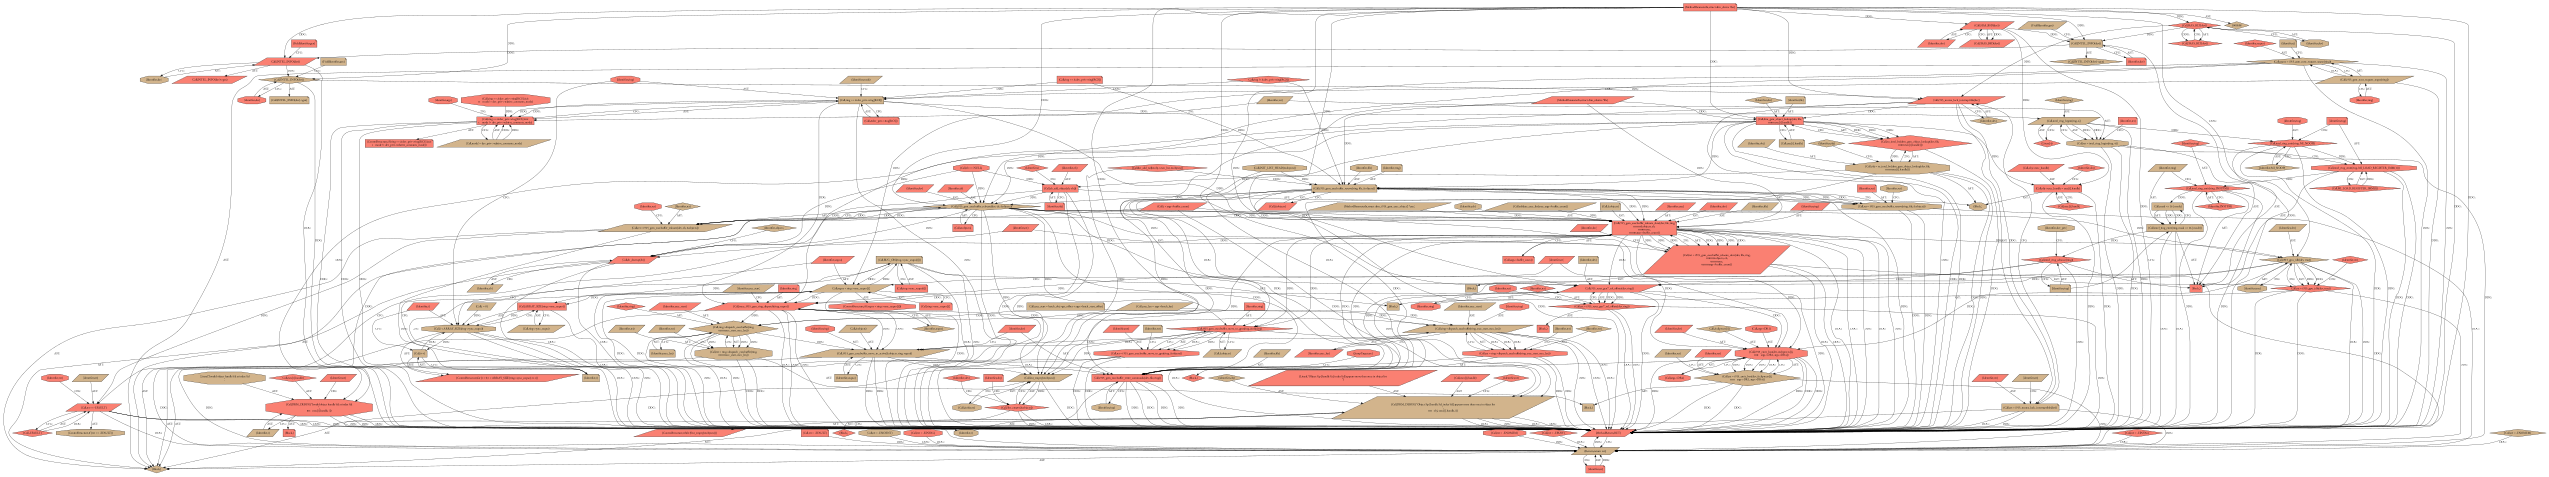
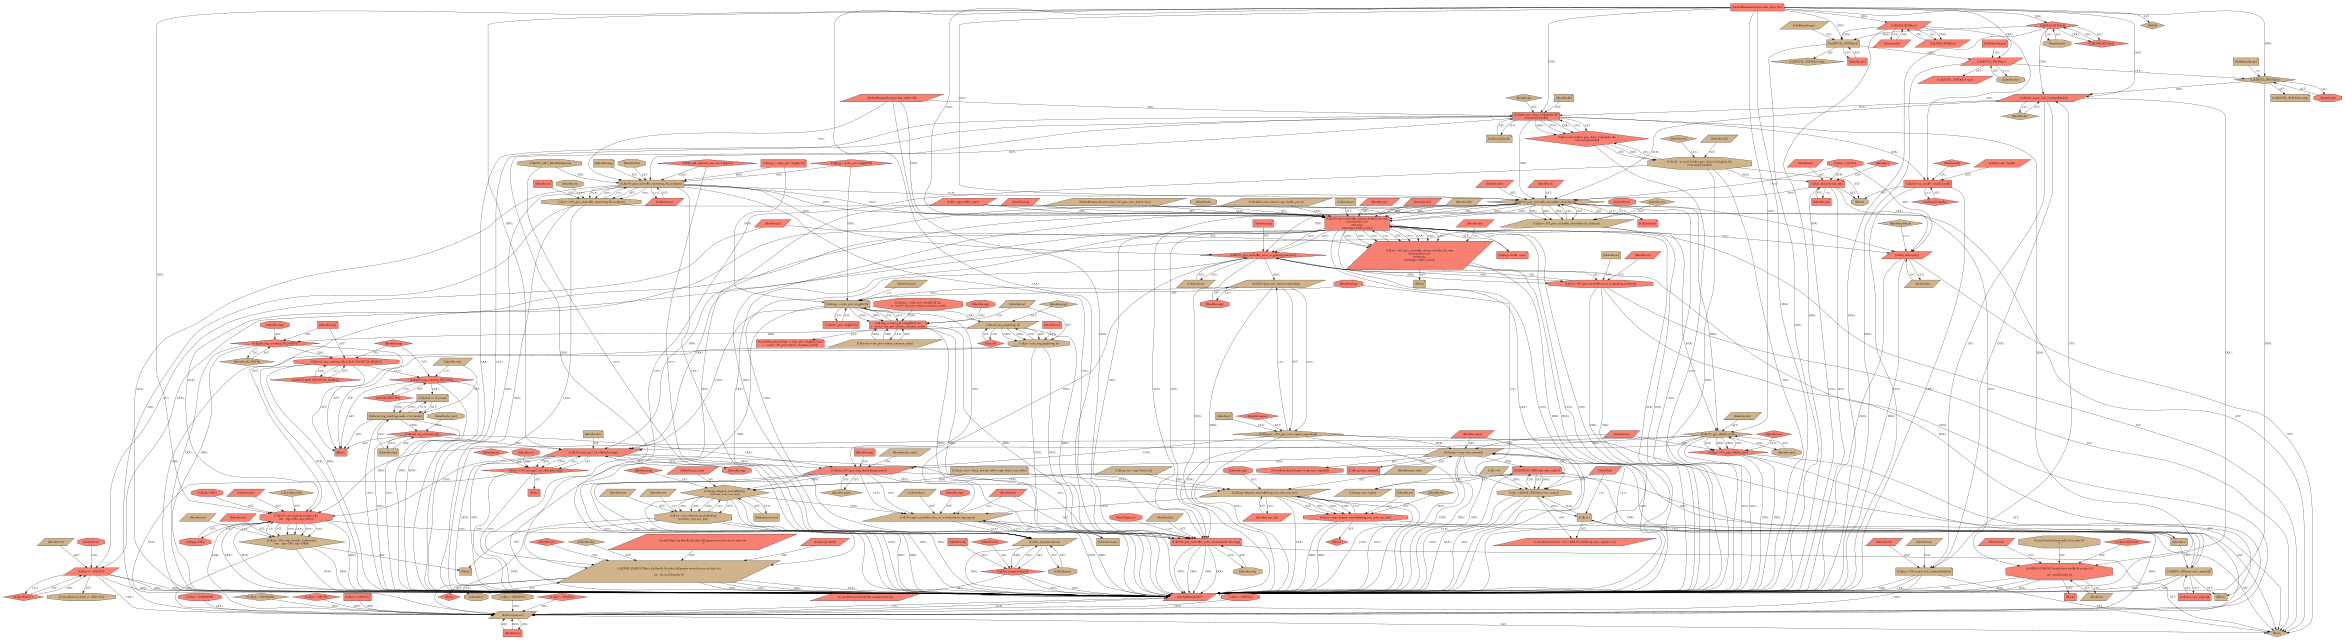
none -> (1269, 268)
